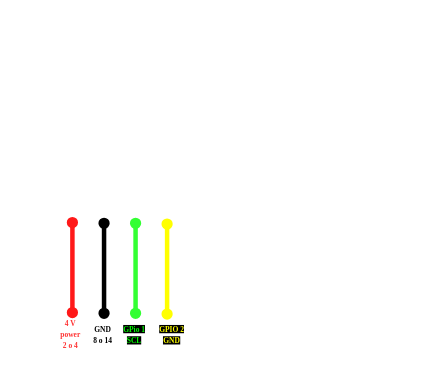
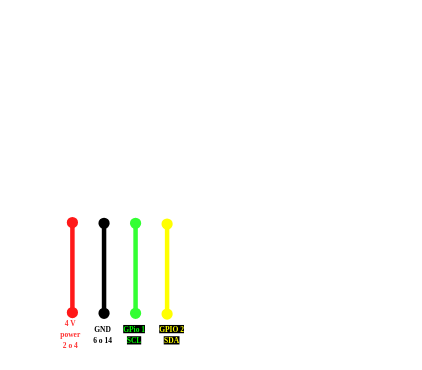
(103, 335) -> (103, 335)
(172, 335) -> (172, 335)
